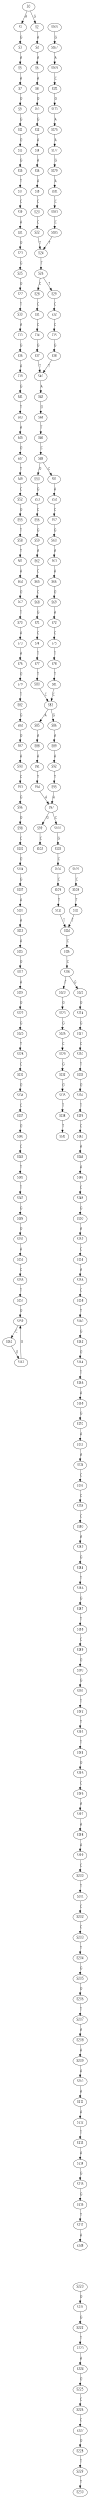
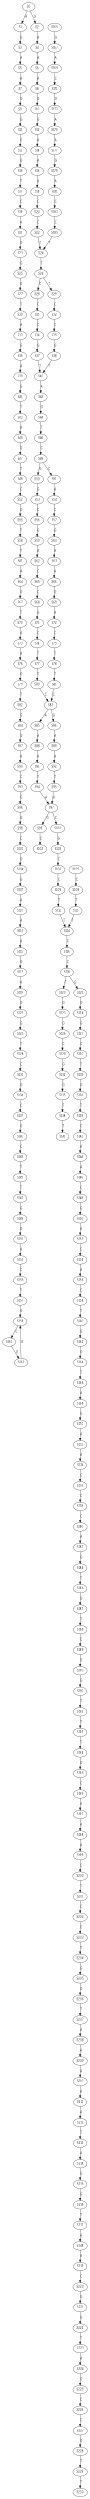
none -> (80, 2266)
